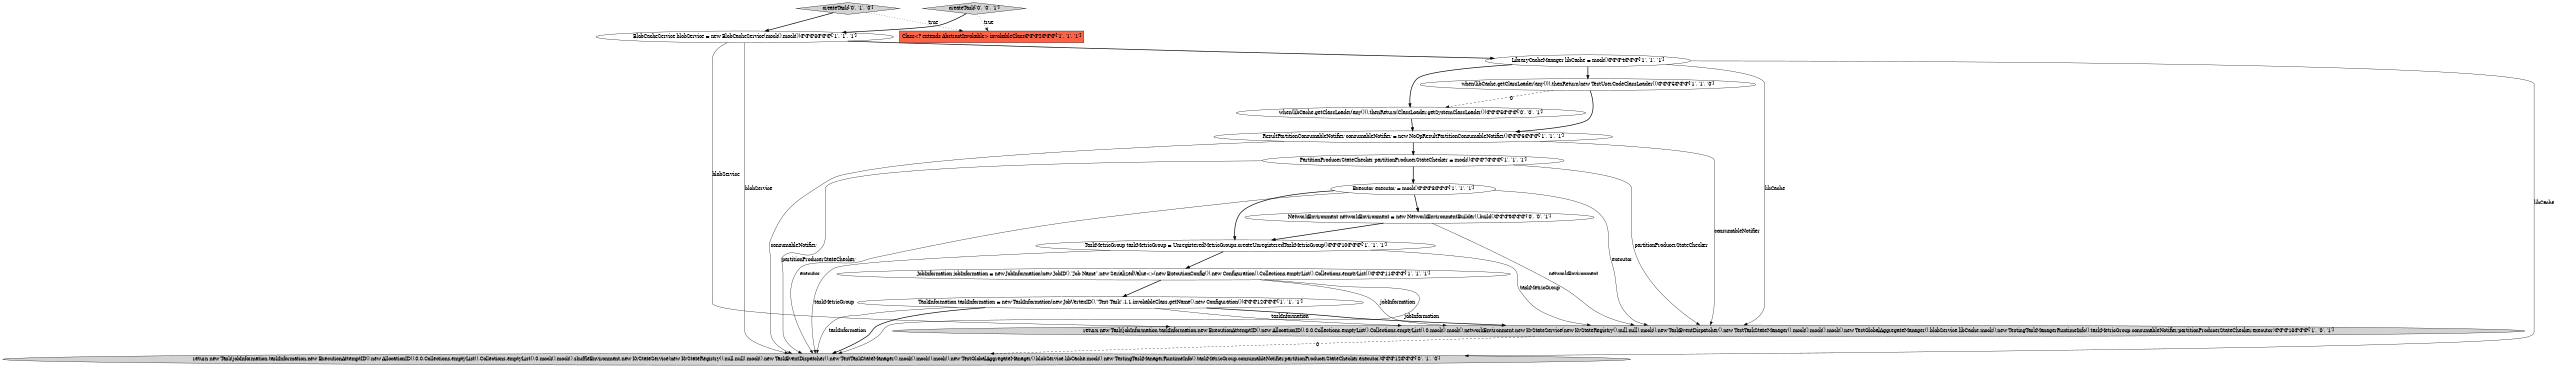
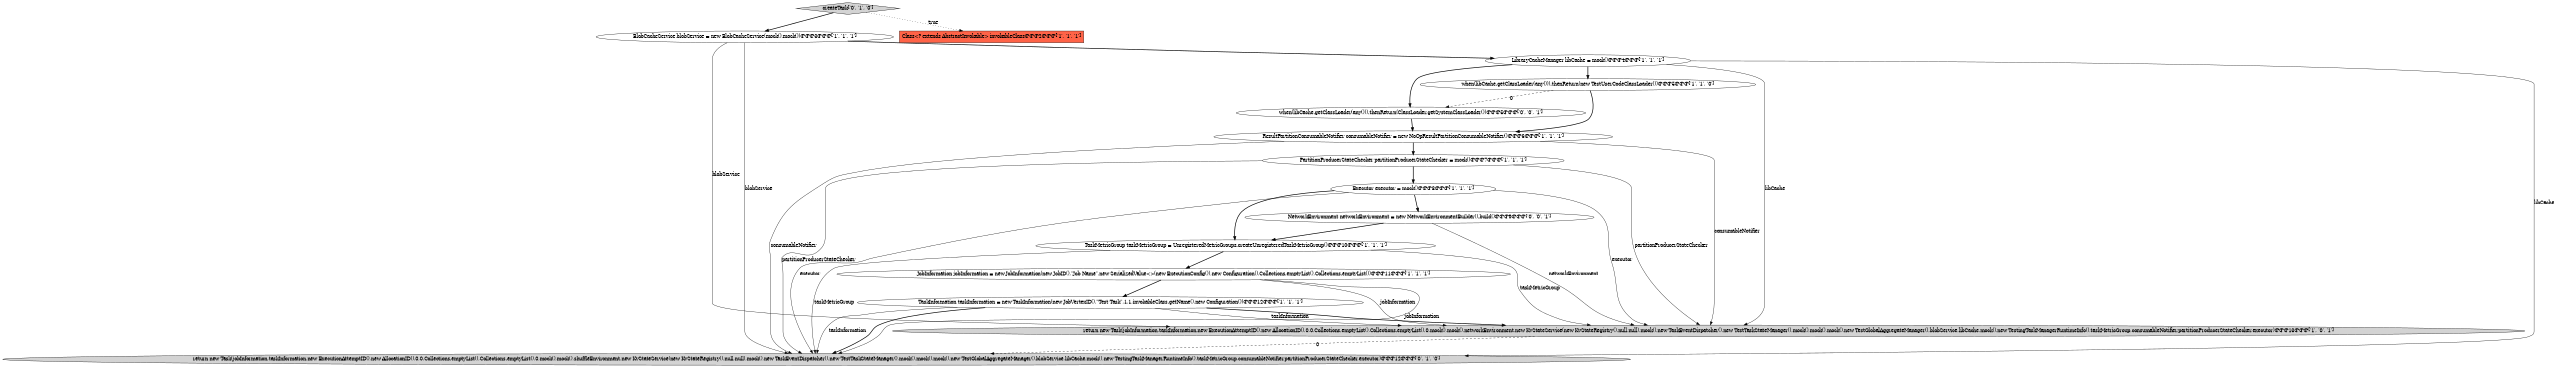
(974, 8) -> none
